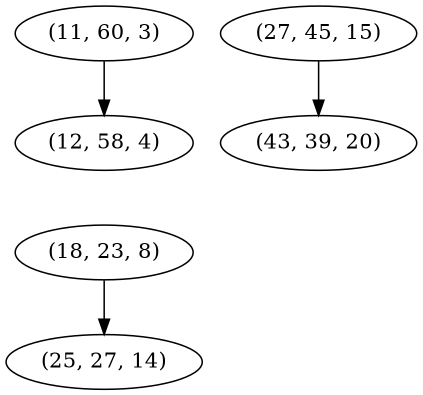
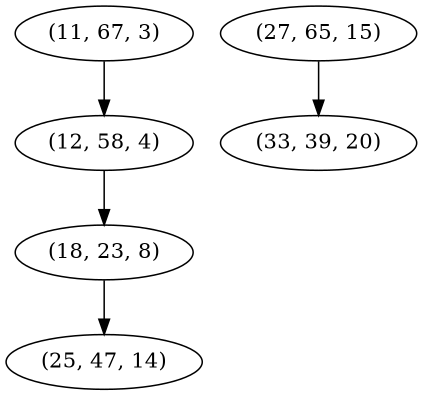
(104, 33) -> (104, 33)
(319, 33) -> (319, 33)
(319, 143) -> (319, 143)
none -> (104, 190)
(104, 362) -> (104, 362)
